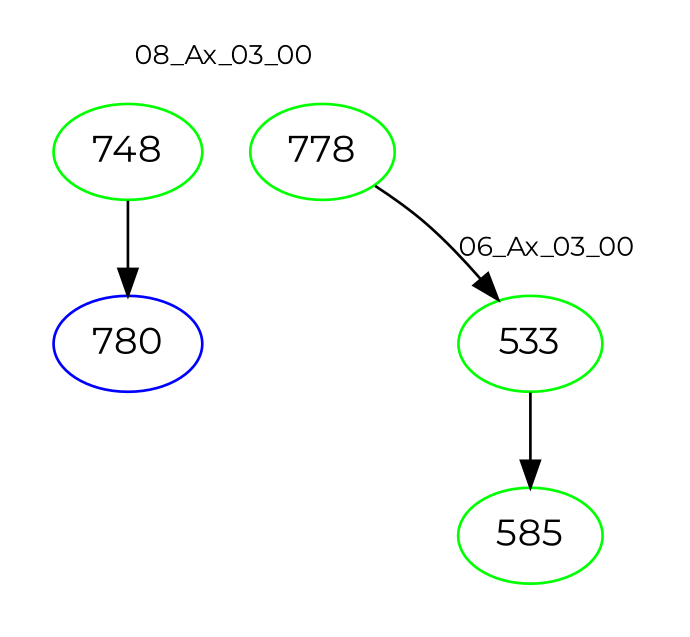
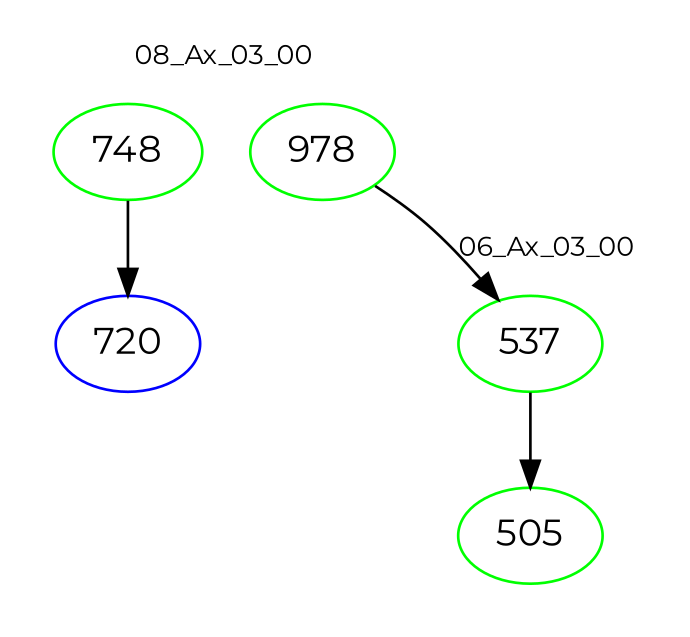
(322, 152) -> (322, 152)
(128, 344) -> (128, 344)
(530, 344) -> (530, 344)
(530, 536) -> (530, 536)
